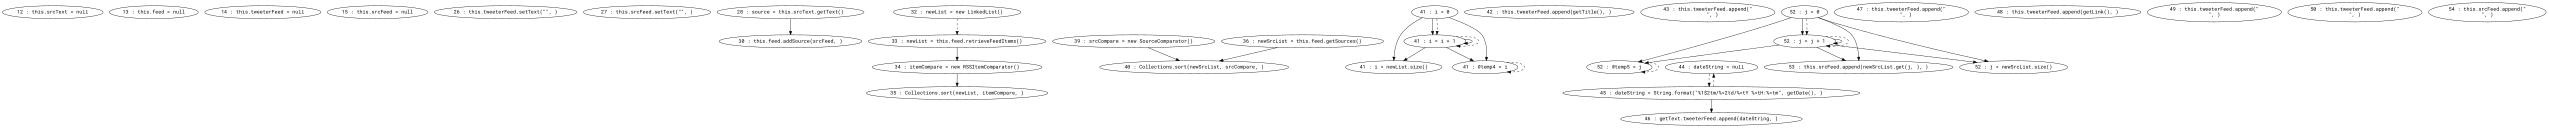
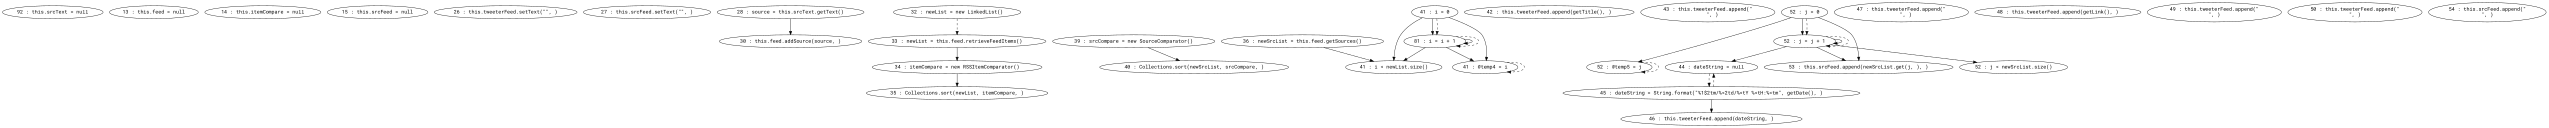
(53, 12) -> (53, 12)
(263, 12) -> (263, 12)
(791, 41) -> (791, 41)
(1435, 41) -> (1435, 41)
(1901, 41) -> none
(1250, 54) -> (1347, 54)
(1714, 54) -> (1761, 54)
(1711, 119) -> (1711, 119)
